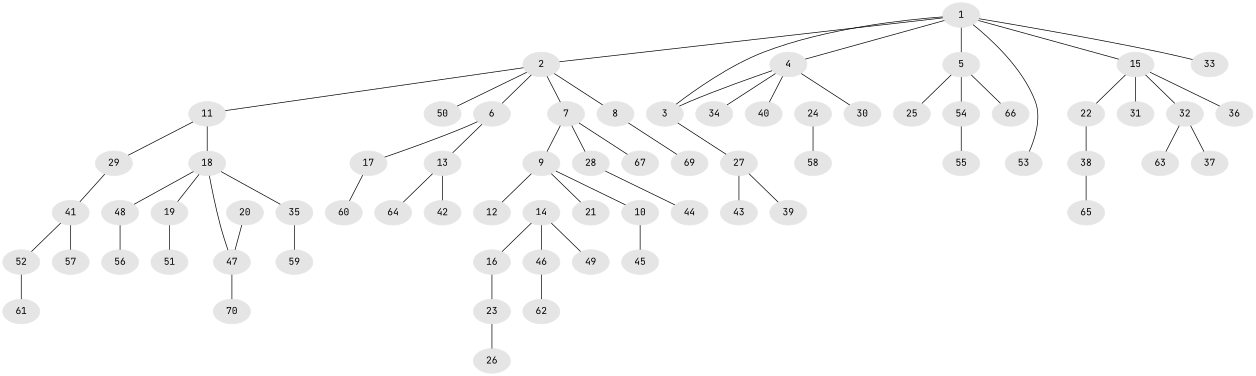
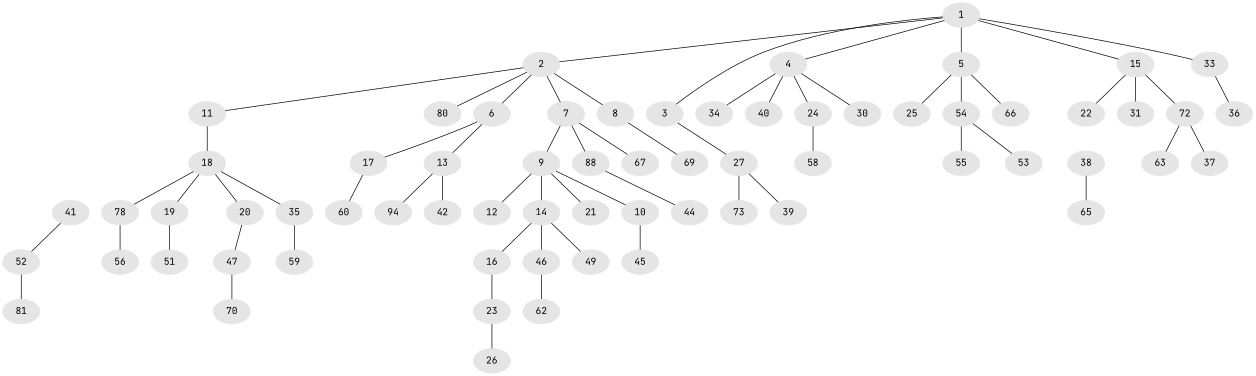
(1024, 80) -> (992, 139)
(725, 87) -> (801, 89)
(1185, 89) -> (1222, 89)
(443, 114) -> (443, 114)
(1185, 114) -> (1185, 114)
(1086, 139) -> none
(114, 163) -> none
(591, 163) -> (591, 163)
none -> (541, 188)
(120, 213) -> (120, 213)
(217, 213) -> (226, 188)
(393, 213) -> (393, 213)
(739, 213) -> (739, 213)
(71, 262) -> none
(21, 311) -> (21, 311)
